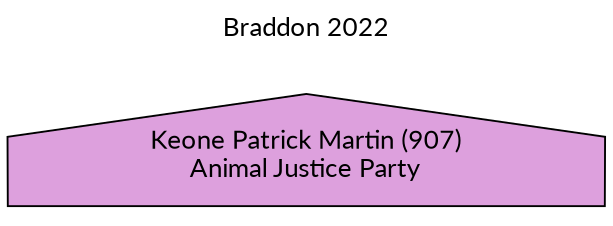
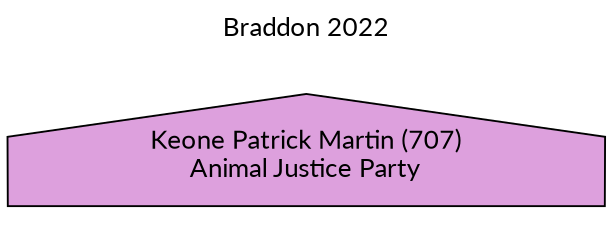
(306, 156) -> (306, 156)
